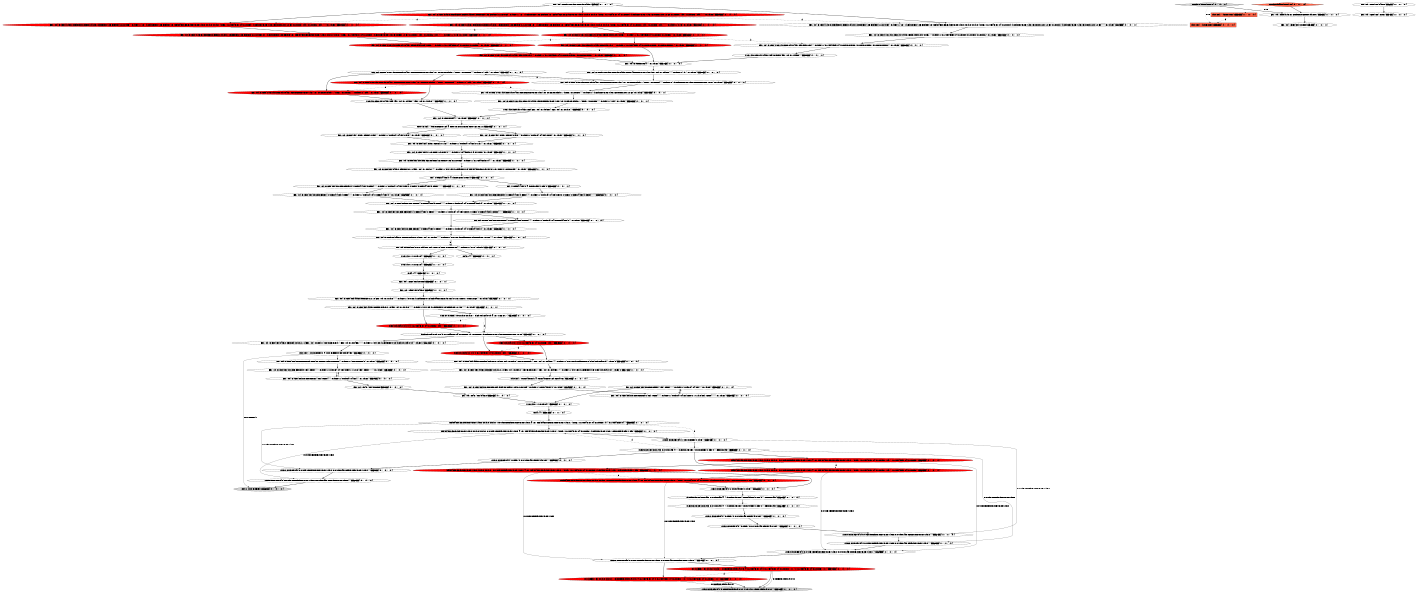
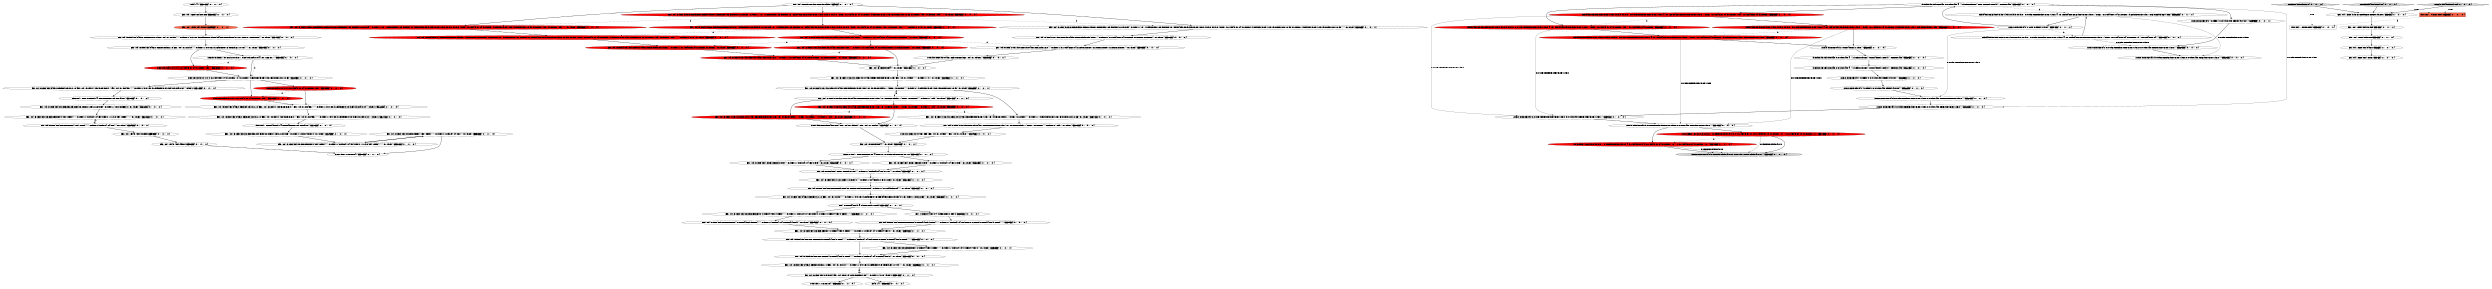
(1288, 5) -> (2378, 5)
none -> (2453, 5)
(1213, 25) -> (2313, 27)
none -> (2372, 38)
(423, 265) -> none
(423, 290) -> (206, 27)
(549, 413) -> none
(263, 489) -> none
